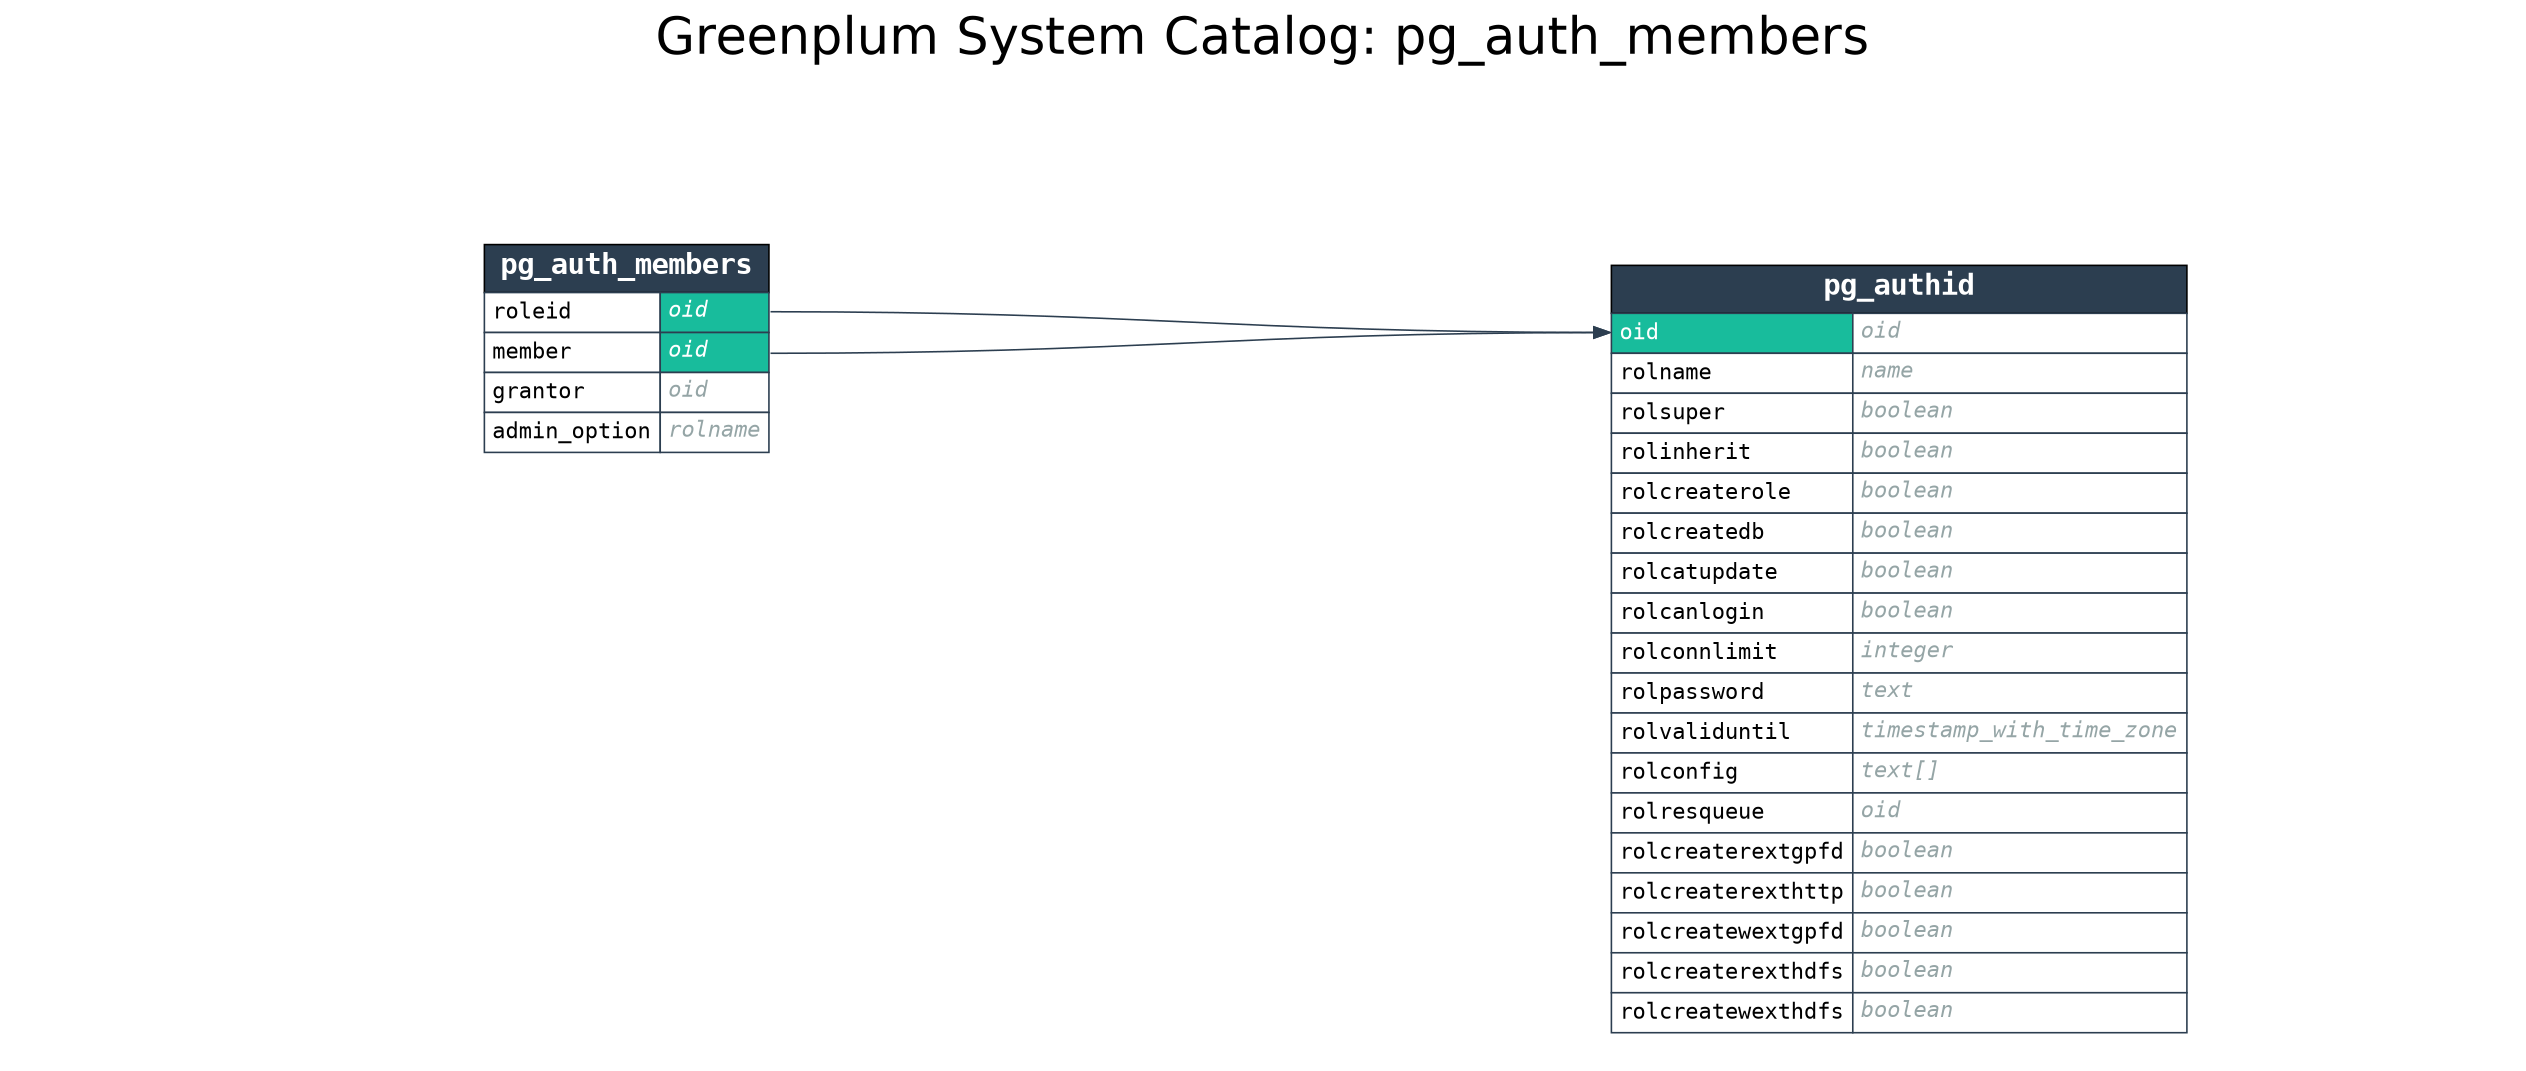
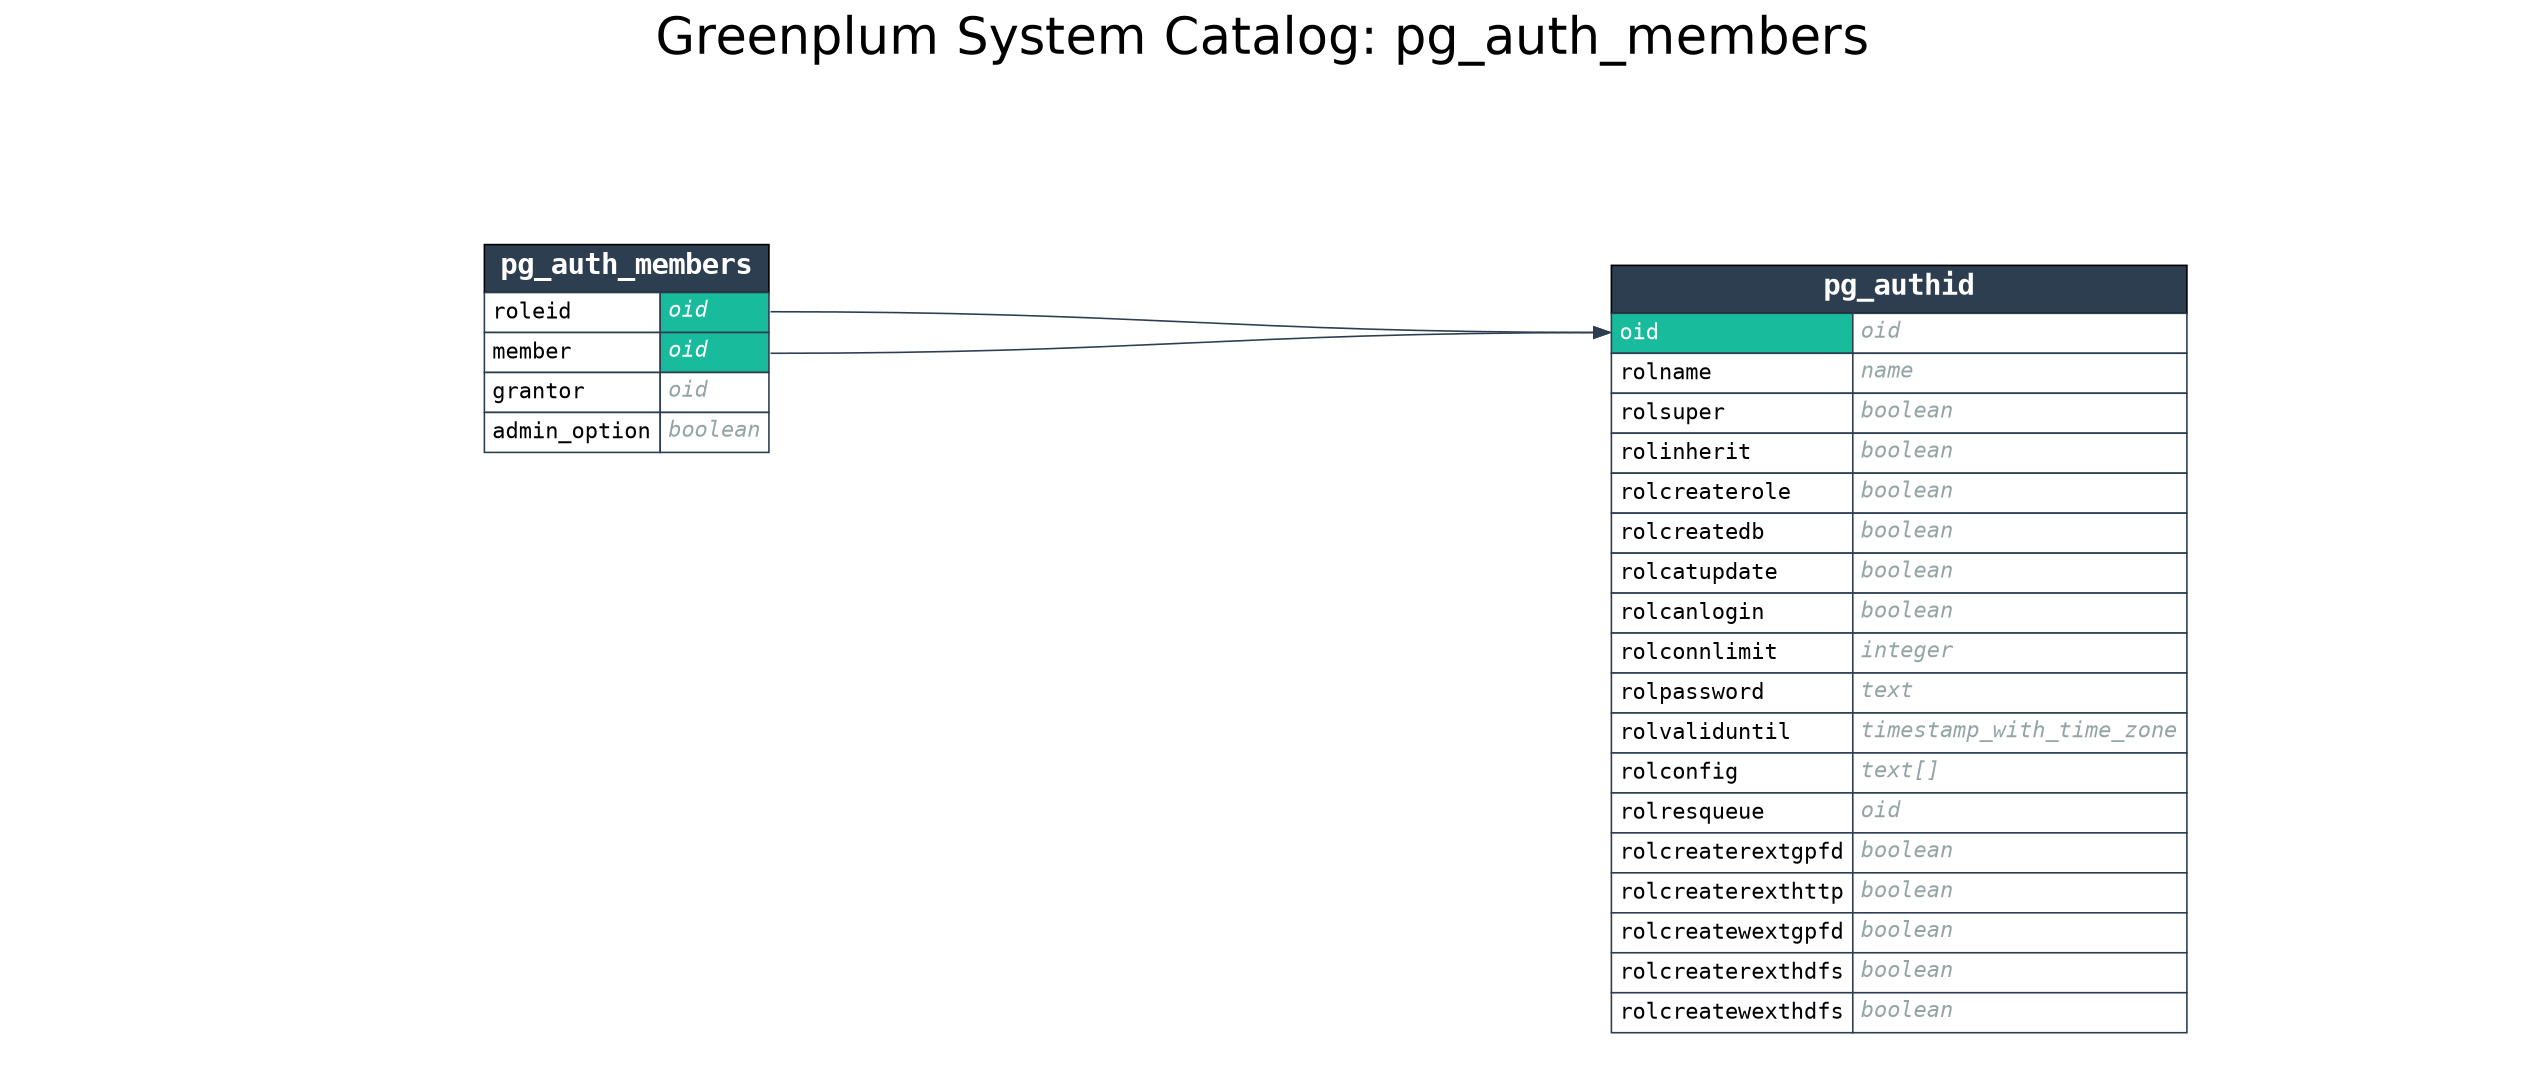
(715, 430) -> (715, 430)
